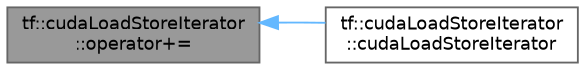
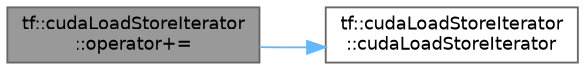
(302, 23) -> (283, 47)
